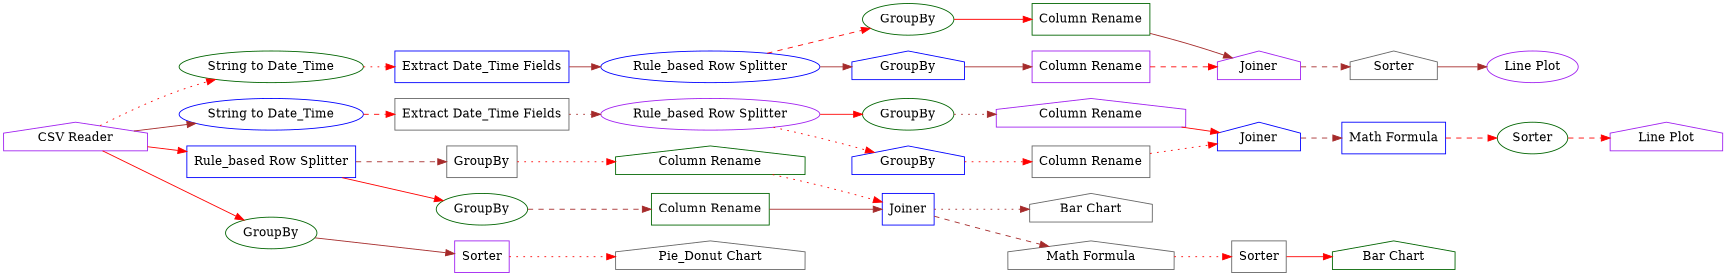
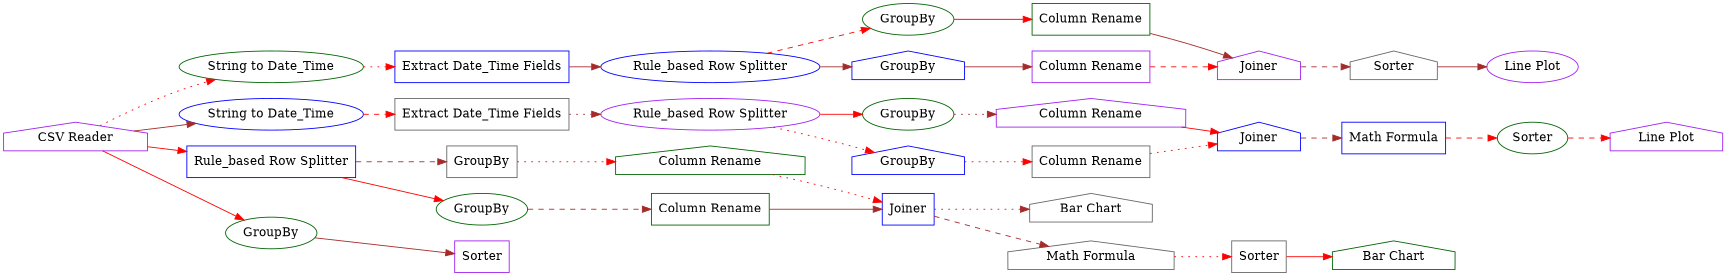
(710, 257) -> none
